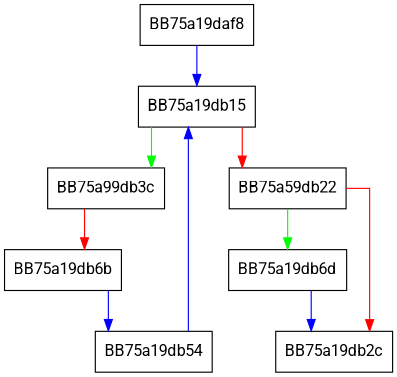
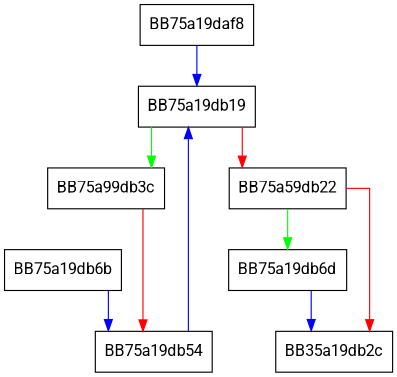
(197, 107) -> (197, 107)
(85, 223) -> (143, 264)
(334, 352) -> (334, 352)
